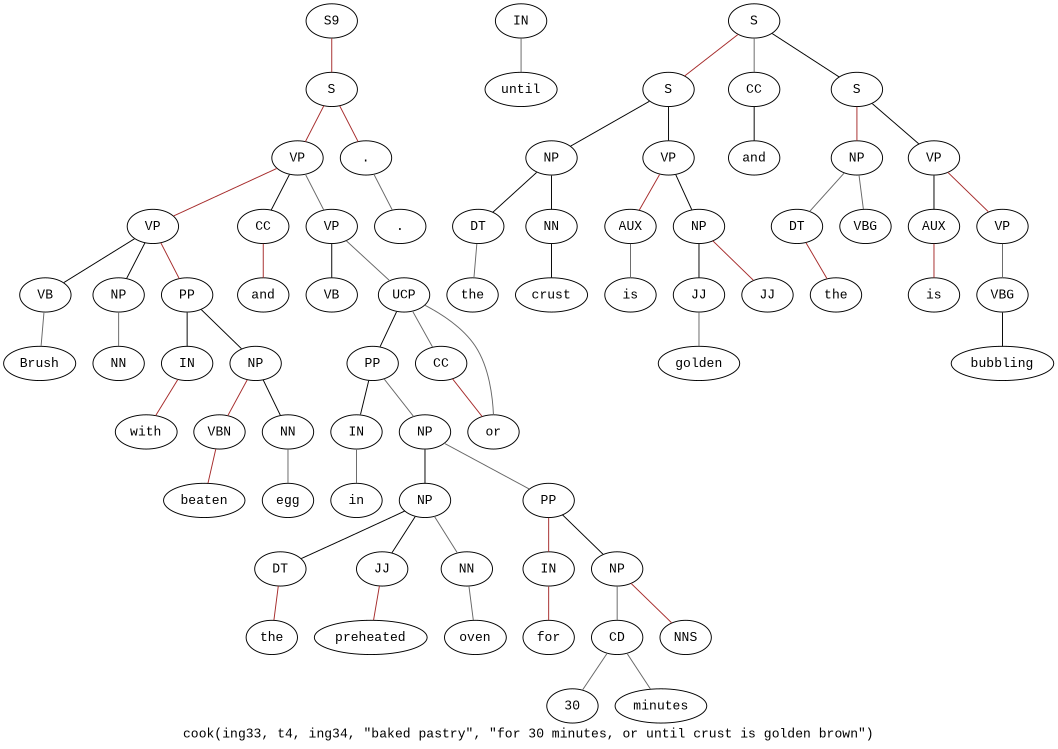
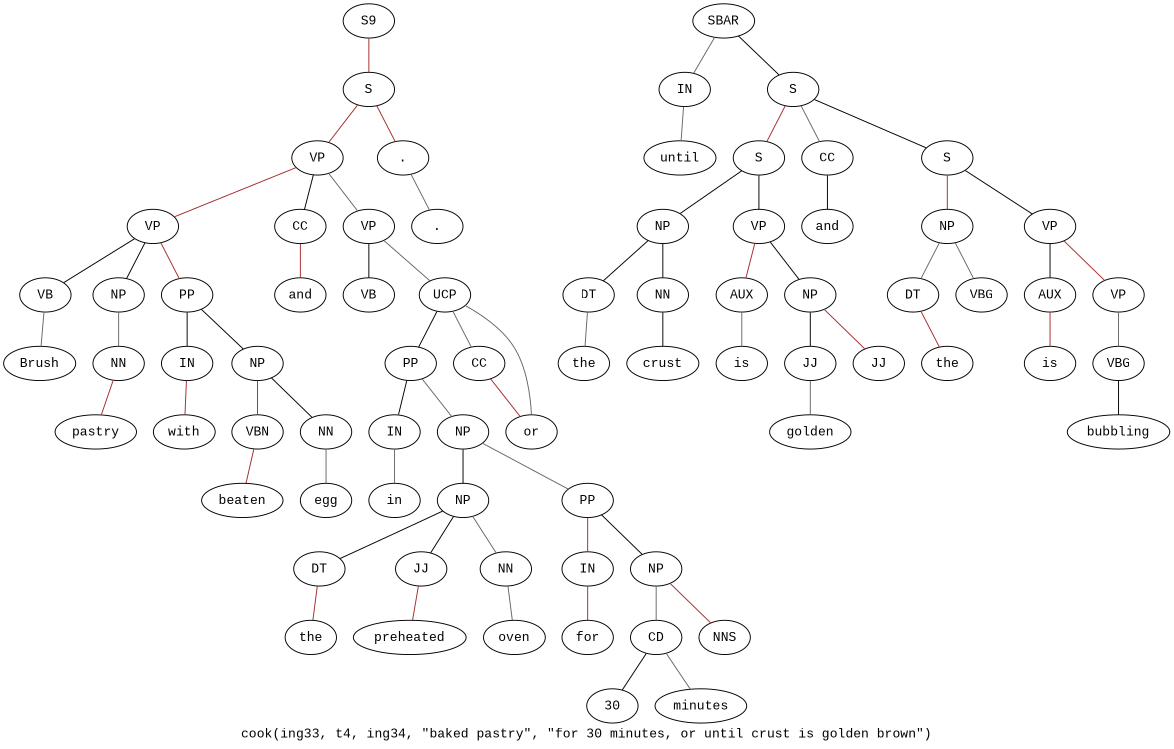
none -> (724, 21)
none -> (96, 432)
(595, 672) -> (634, 672)
